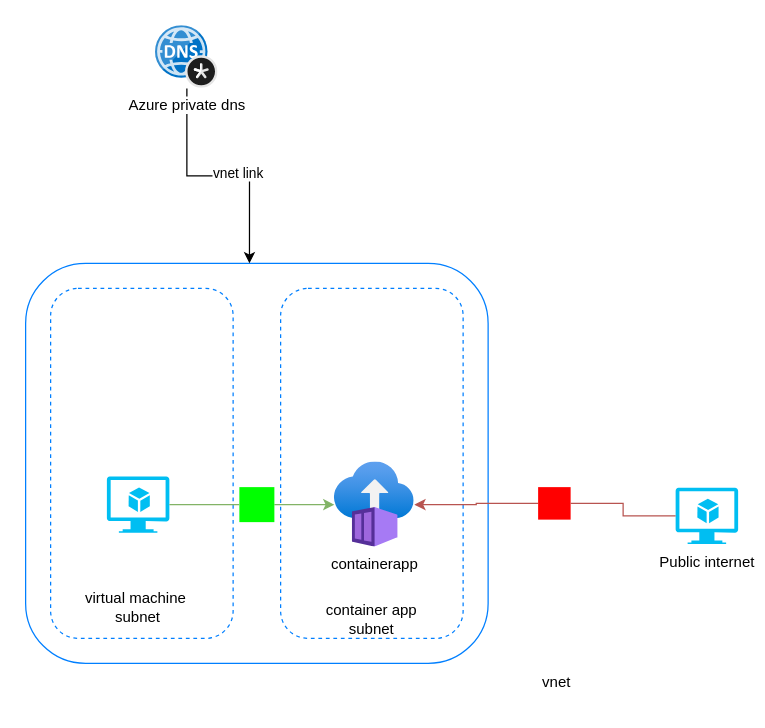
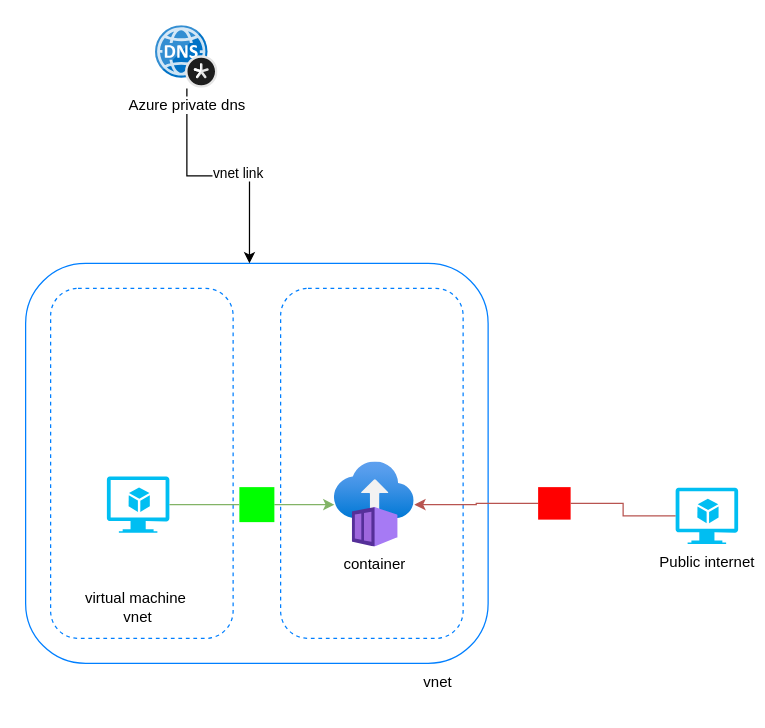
(375, 565) -> (375, 565)
(138, 607) -> (138, 607)
(372, 619) -> none
(557, 682) -> (438, 682)
